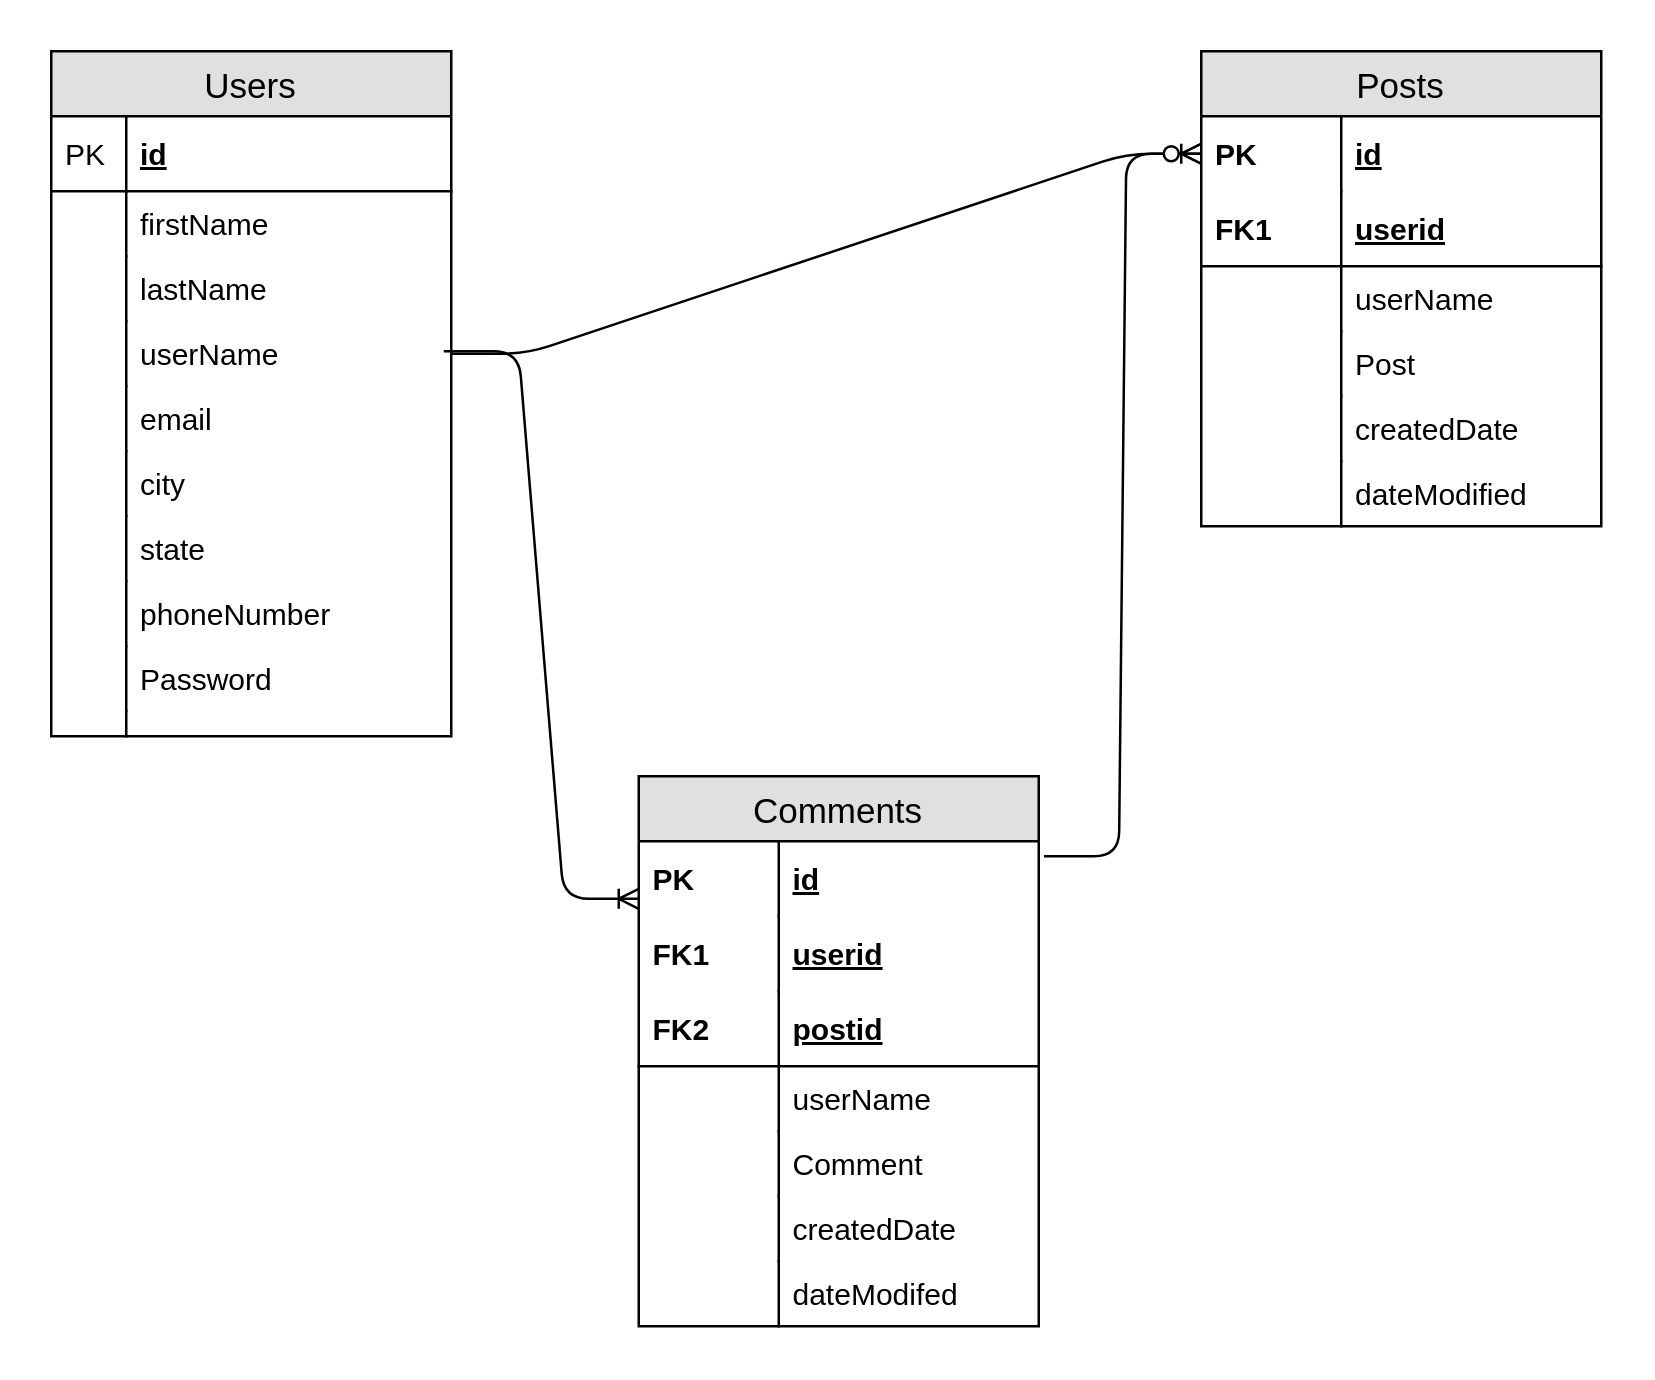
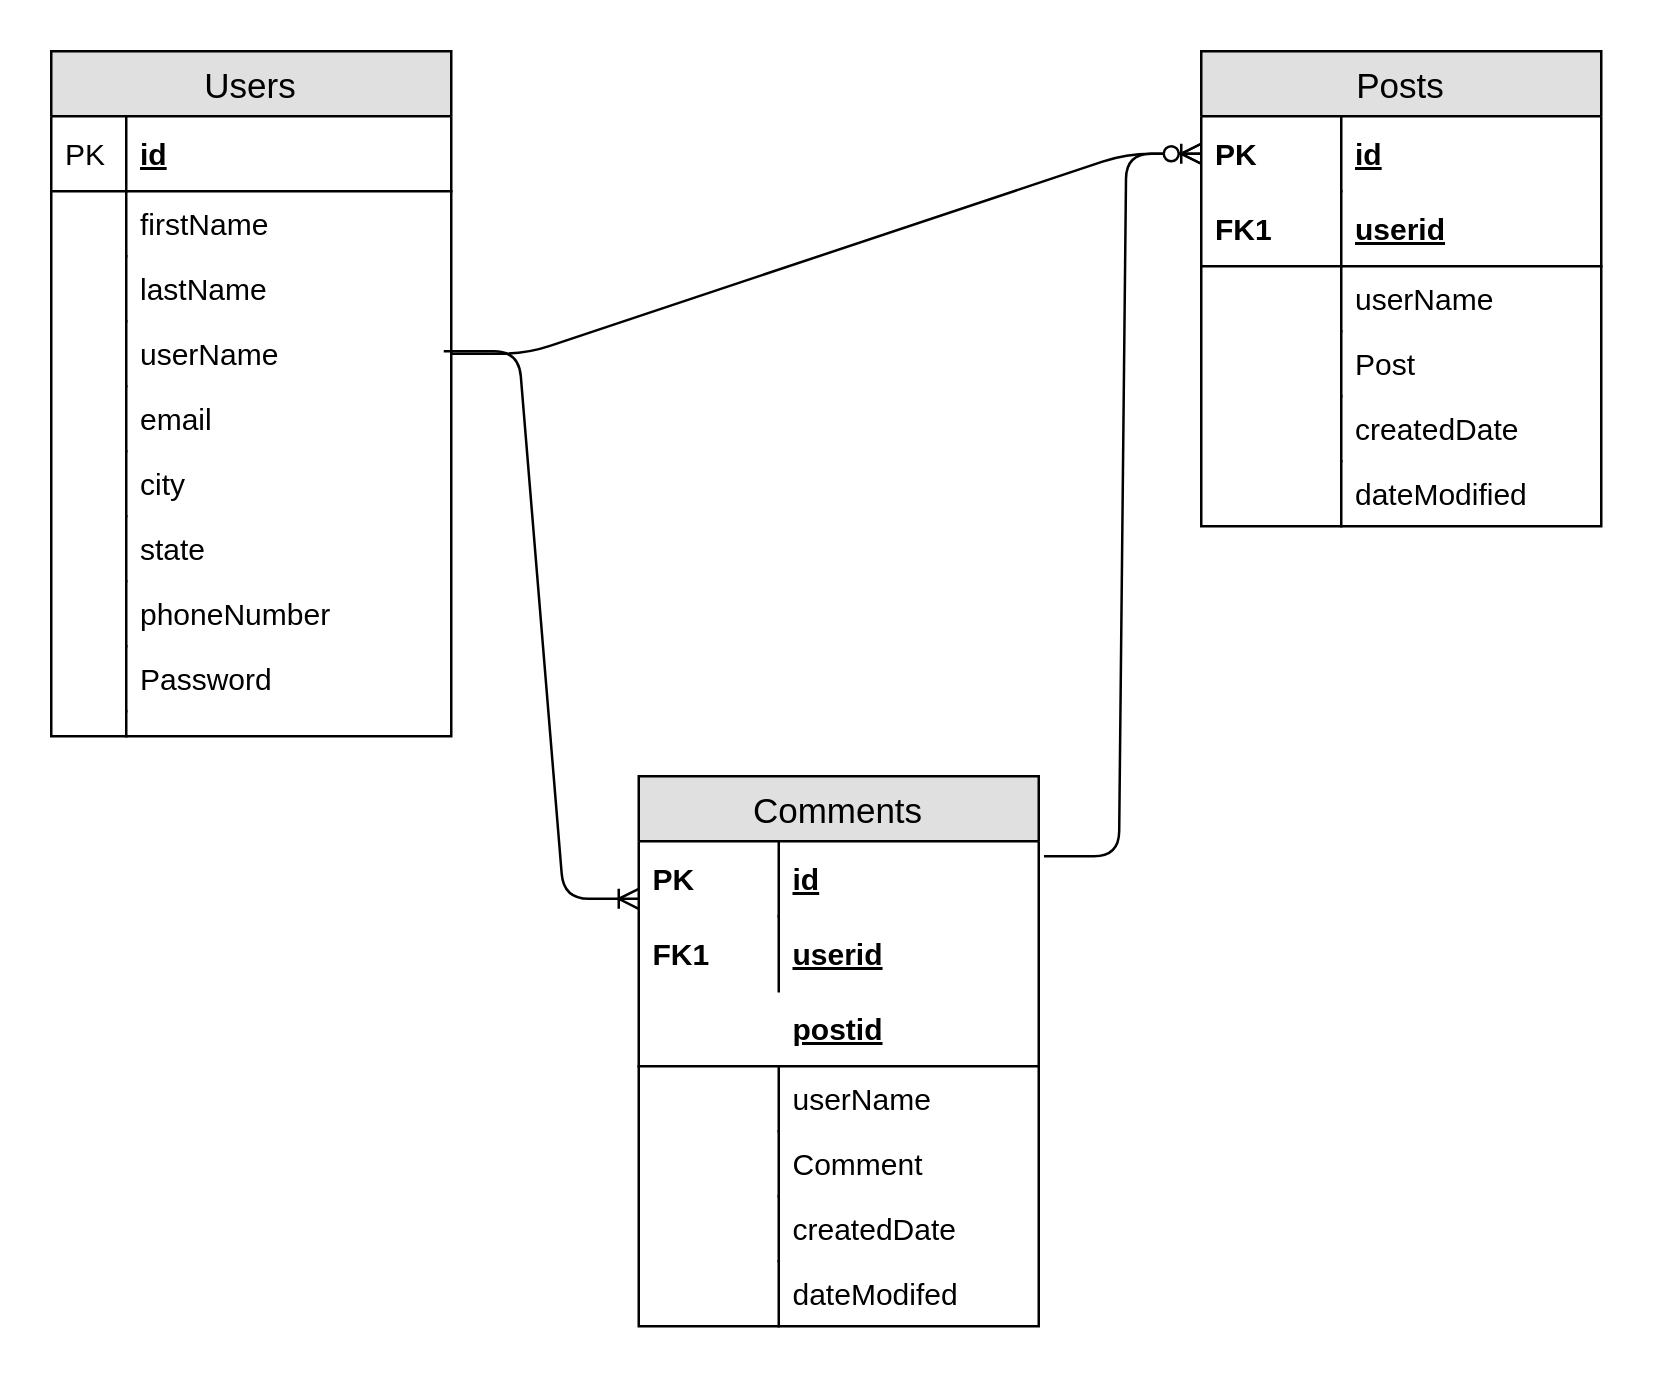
(709, 1029) -> none
